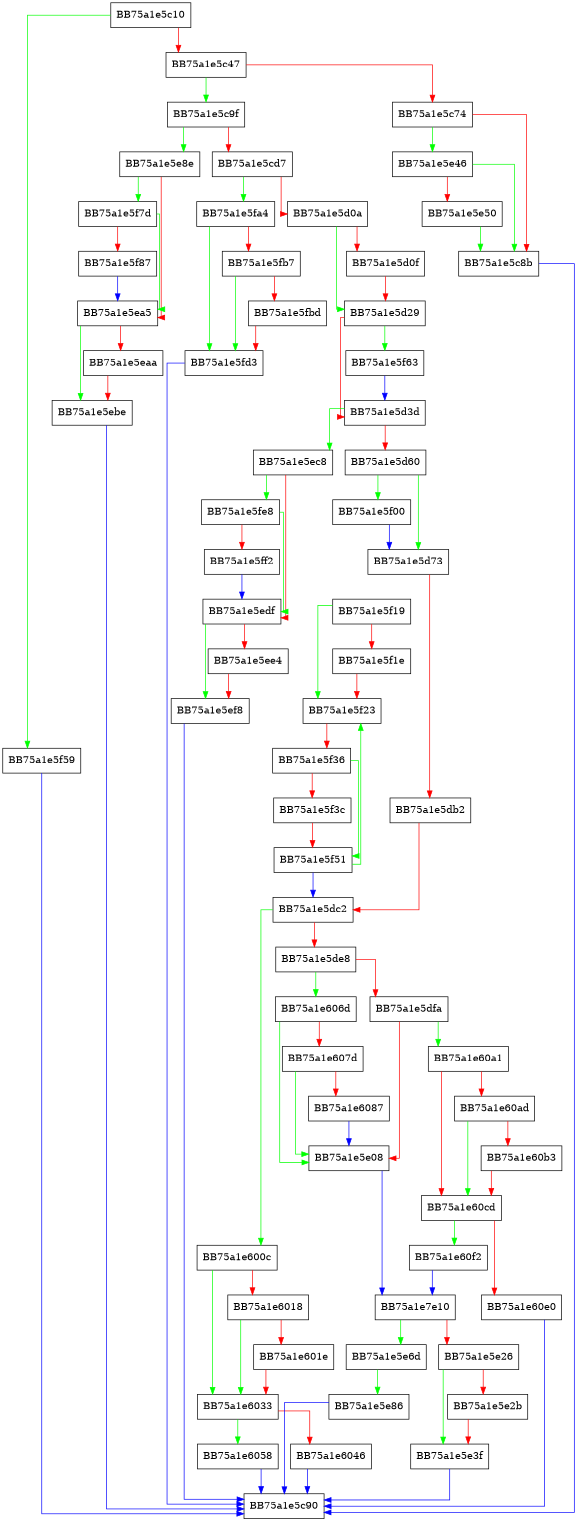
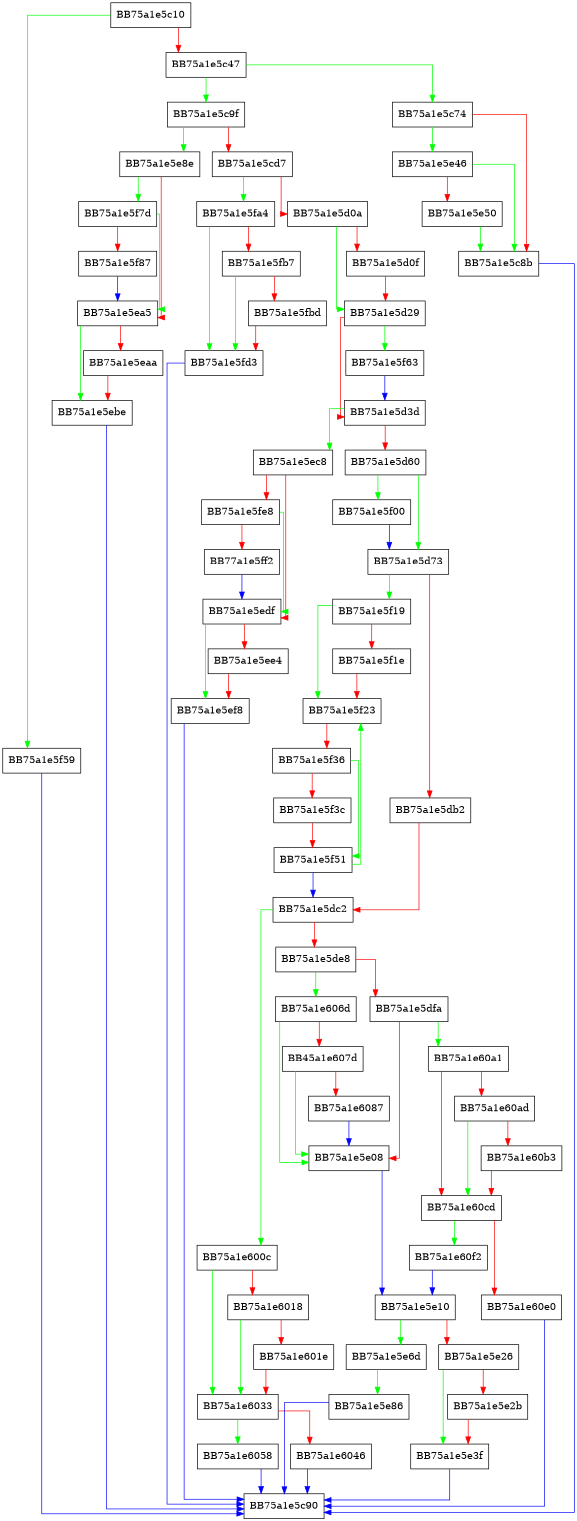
(354, 65) -> (354, 65)
(266, 484) -> (266, 484)
(242, 562) -> (242, 562)
none -> (389, 583)
(323, 1059) -> (323, 1059)
(415, 1307) -> (415, 1307)
